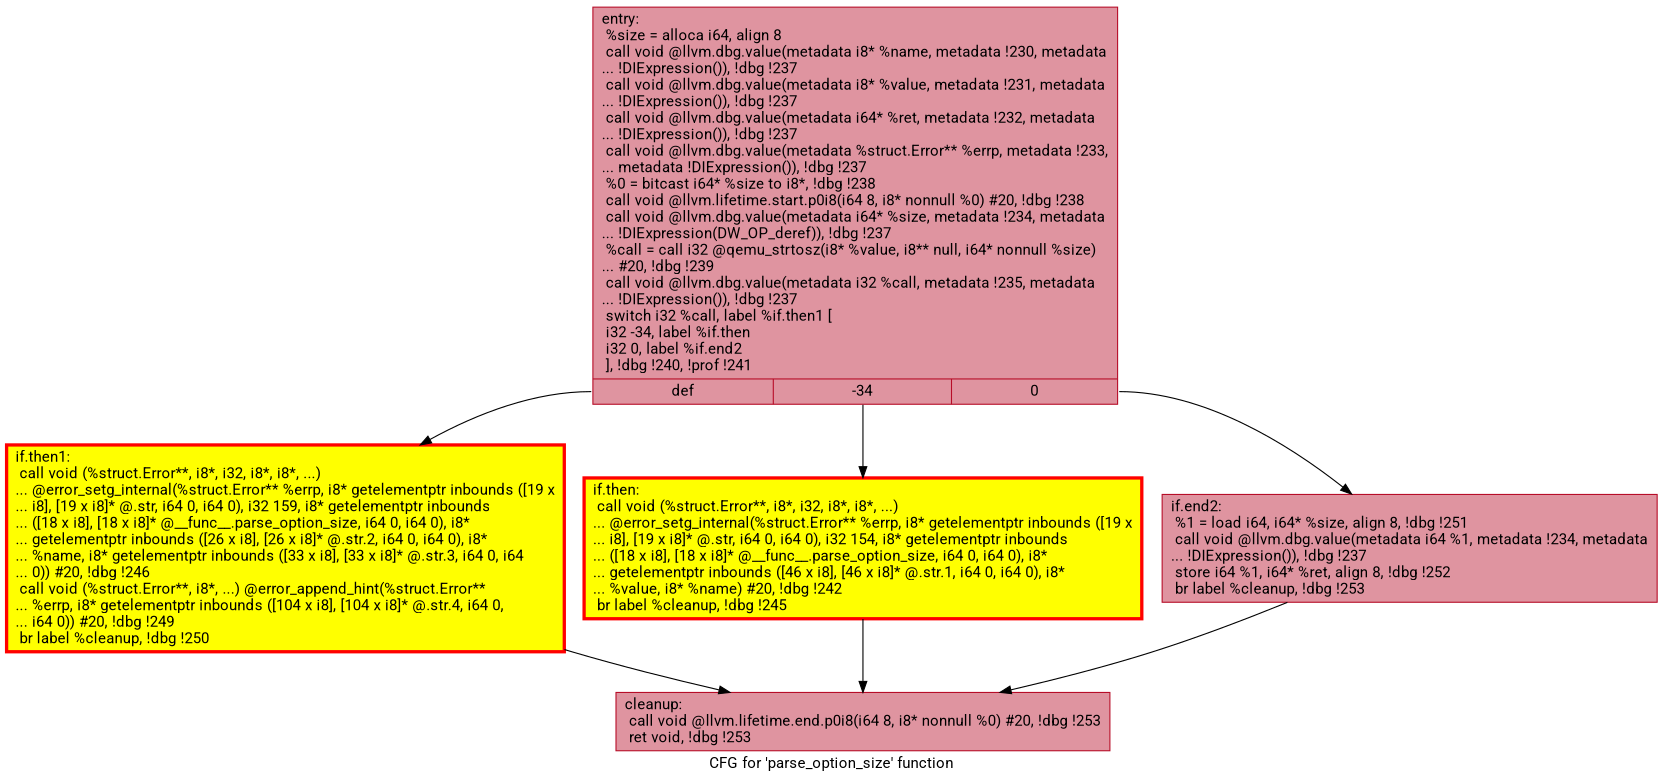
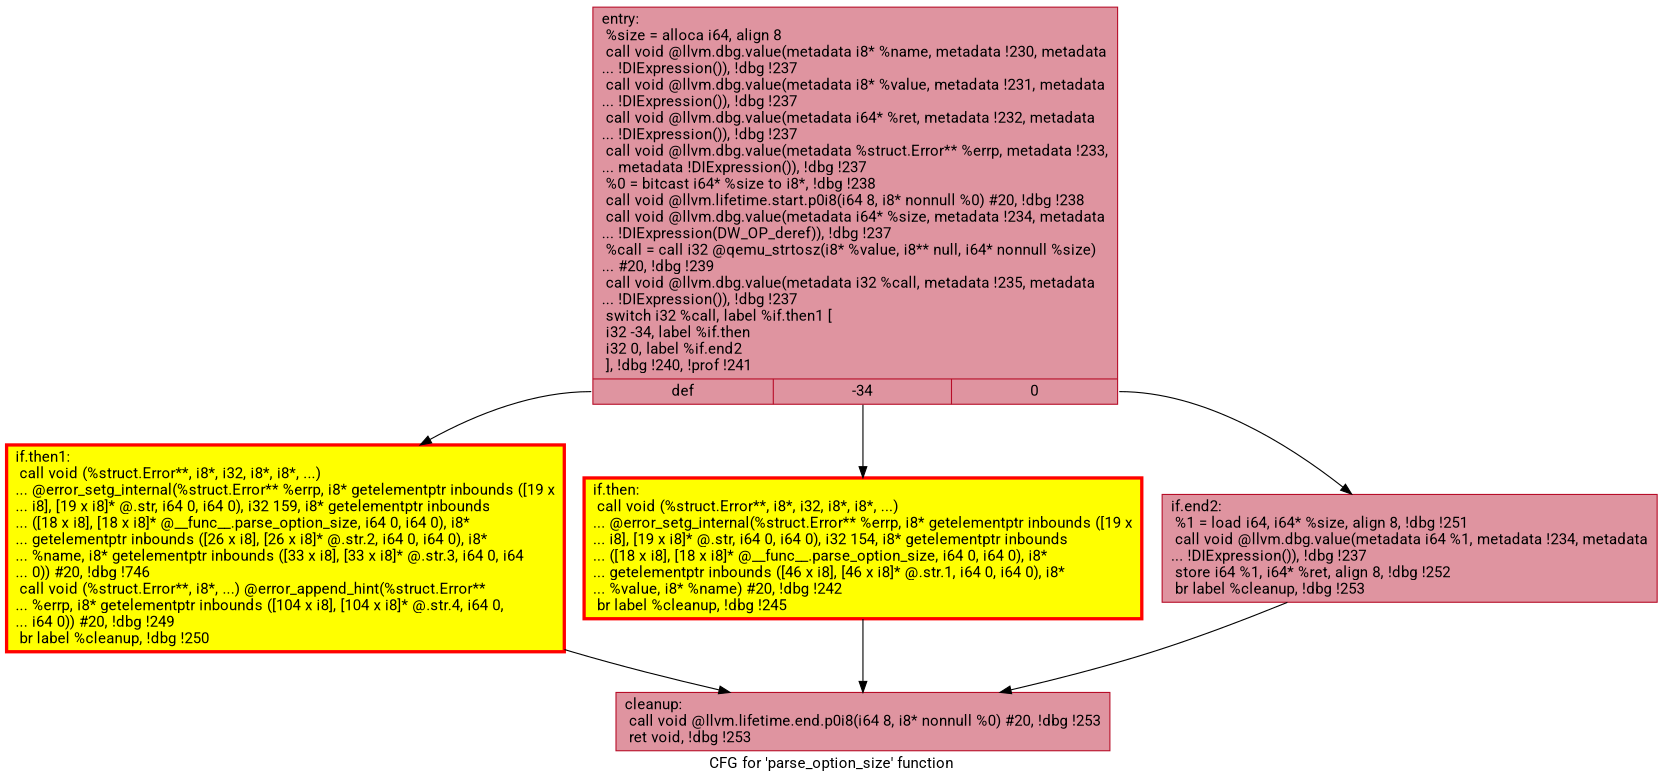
(83, 573) -> (83, 573)
